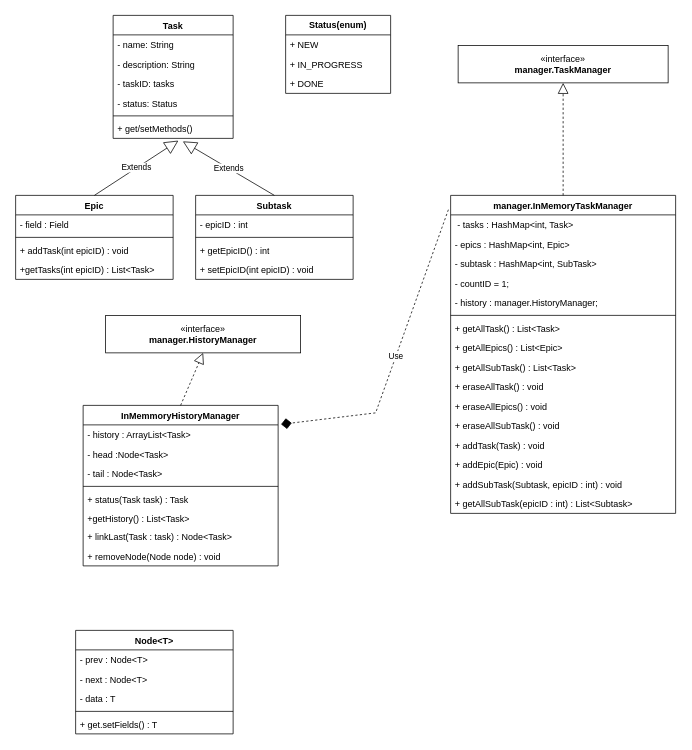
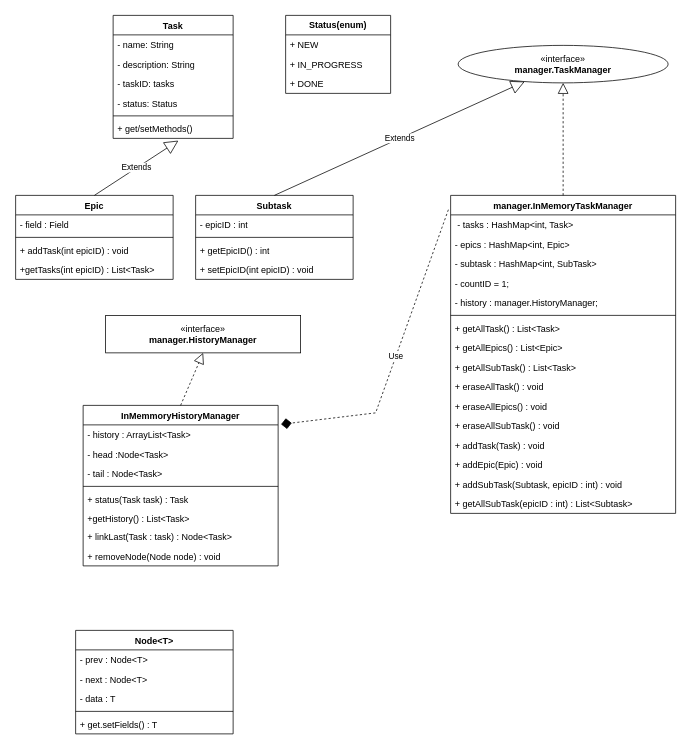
(563, 64) -> (563, 64)
(234, 172) -> (393, 141)
